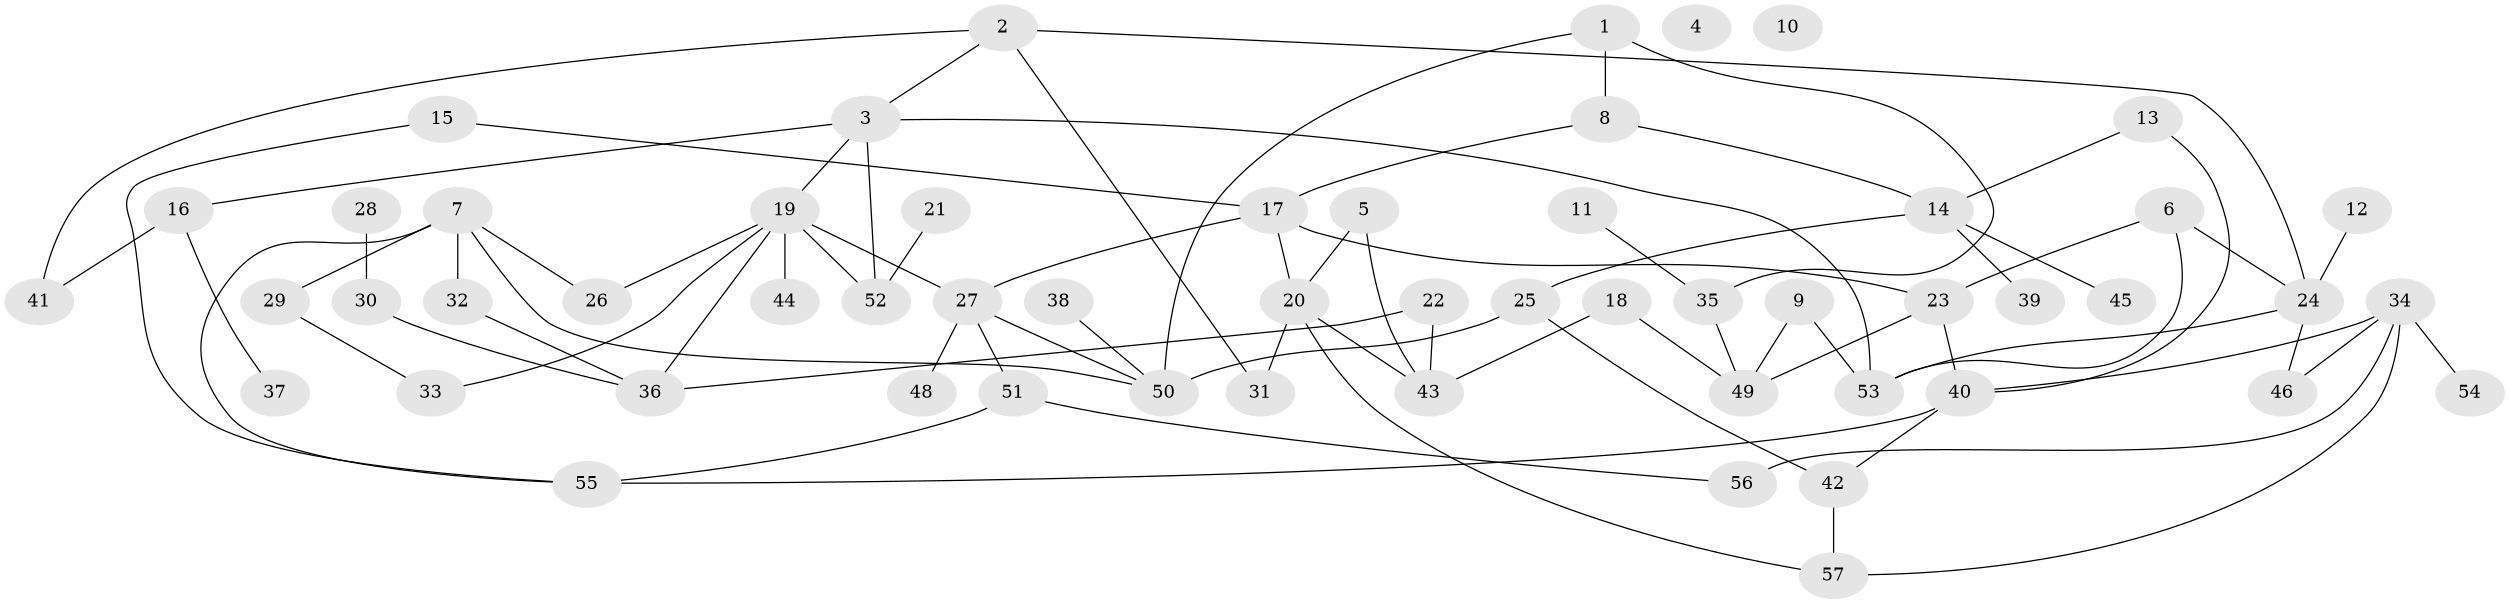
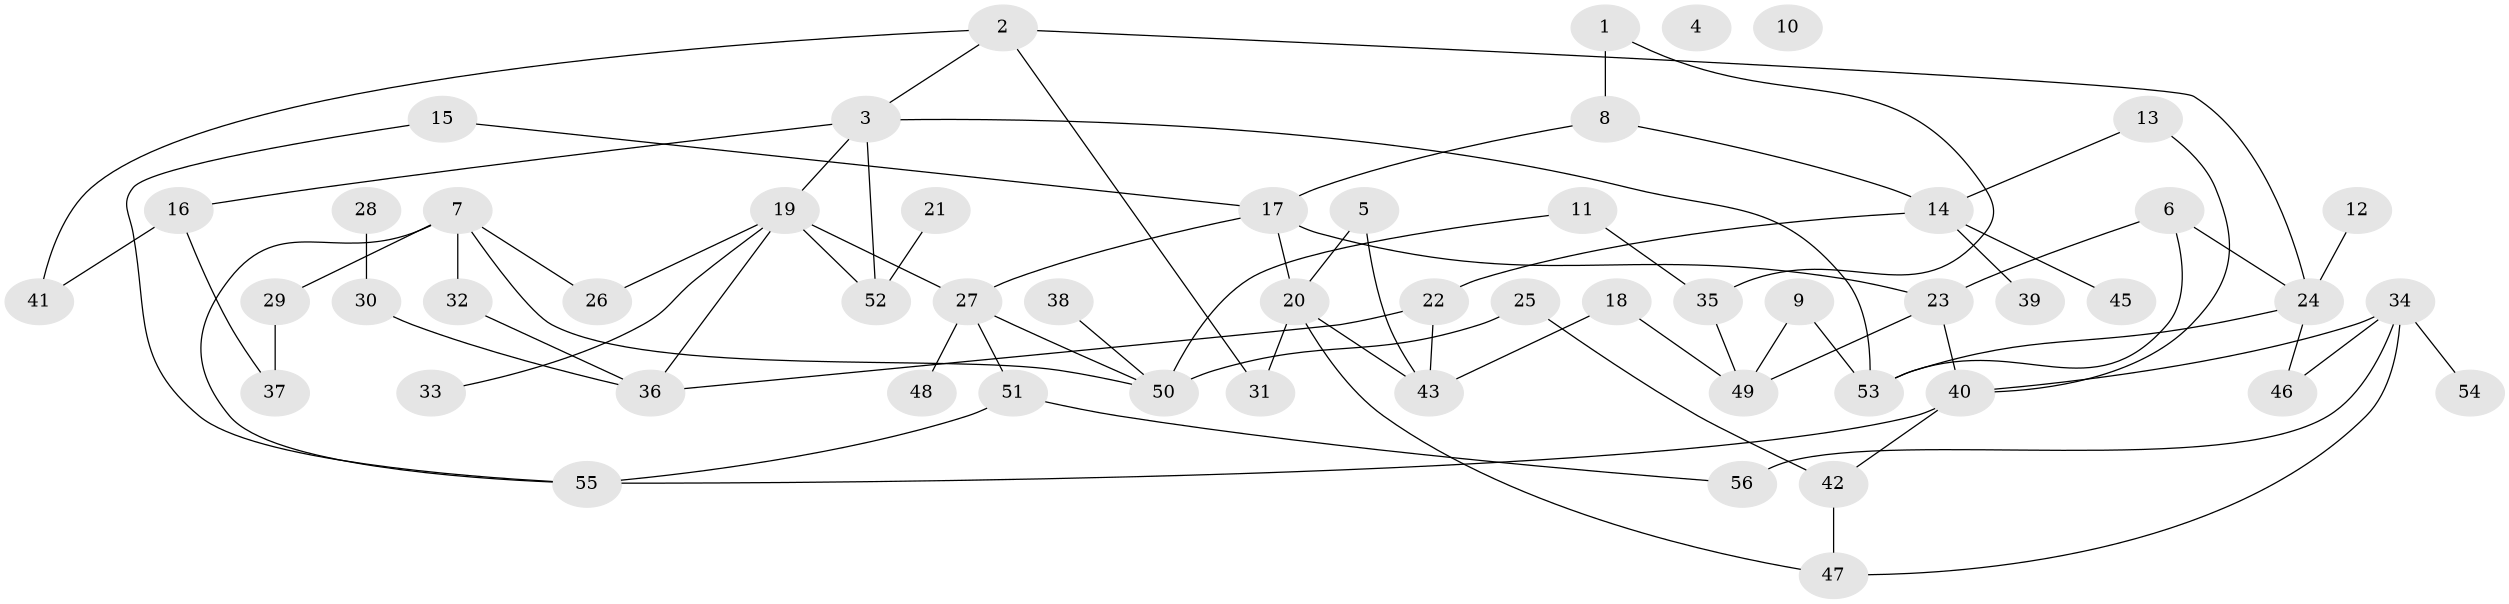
(1312, 121) -> (1317, 254)
(1726, 241) -> (1680, 236)
(785, 302) -> none
(353, 347) -> (275, 348)
(1834, 576) -> (1834, 576)
